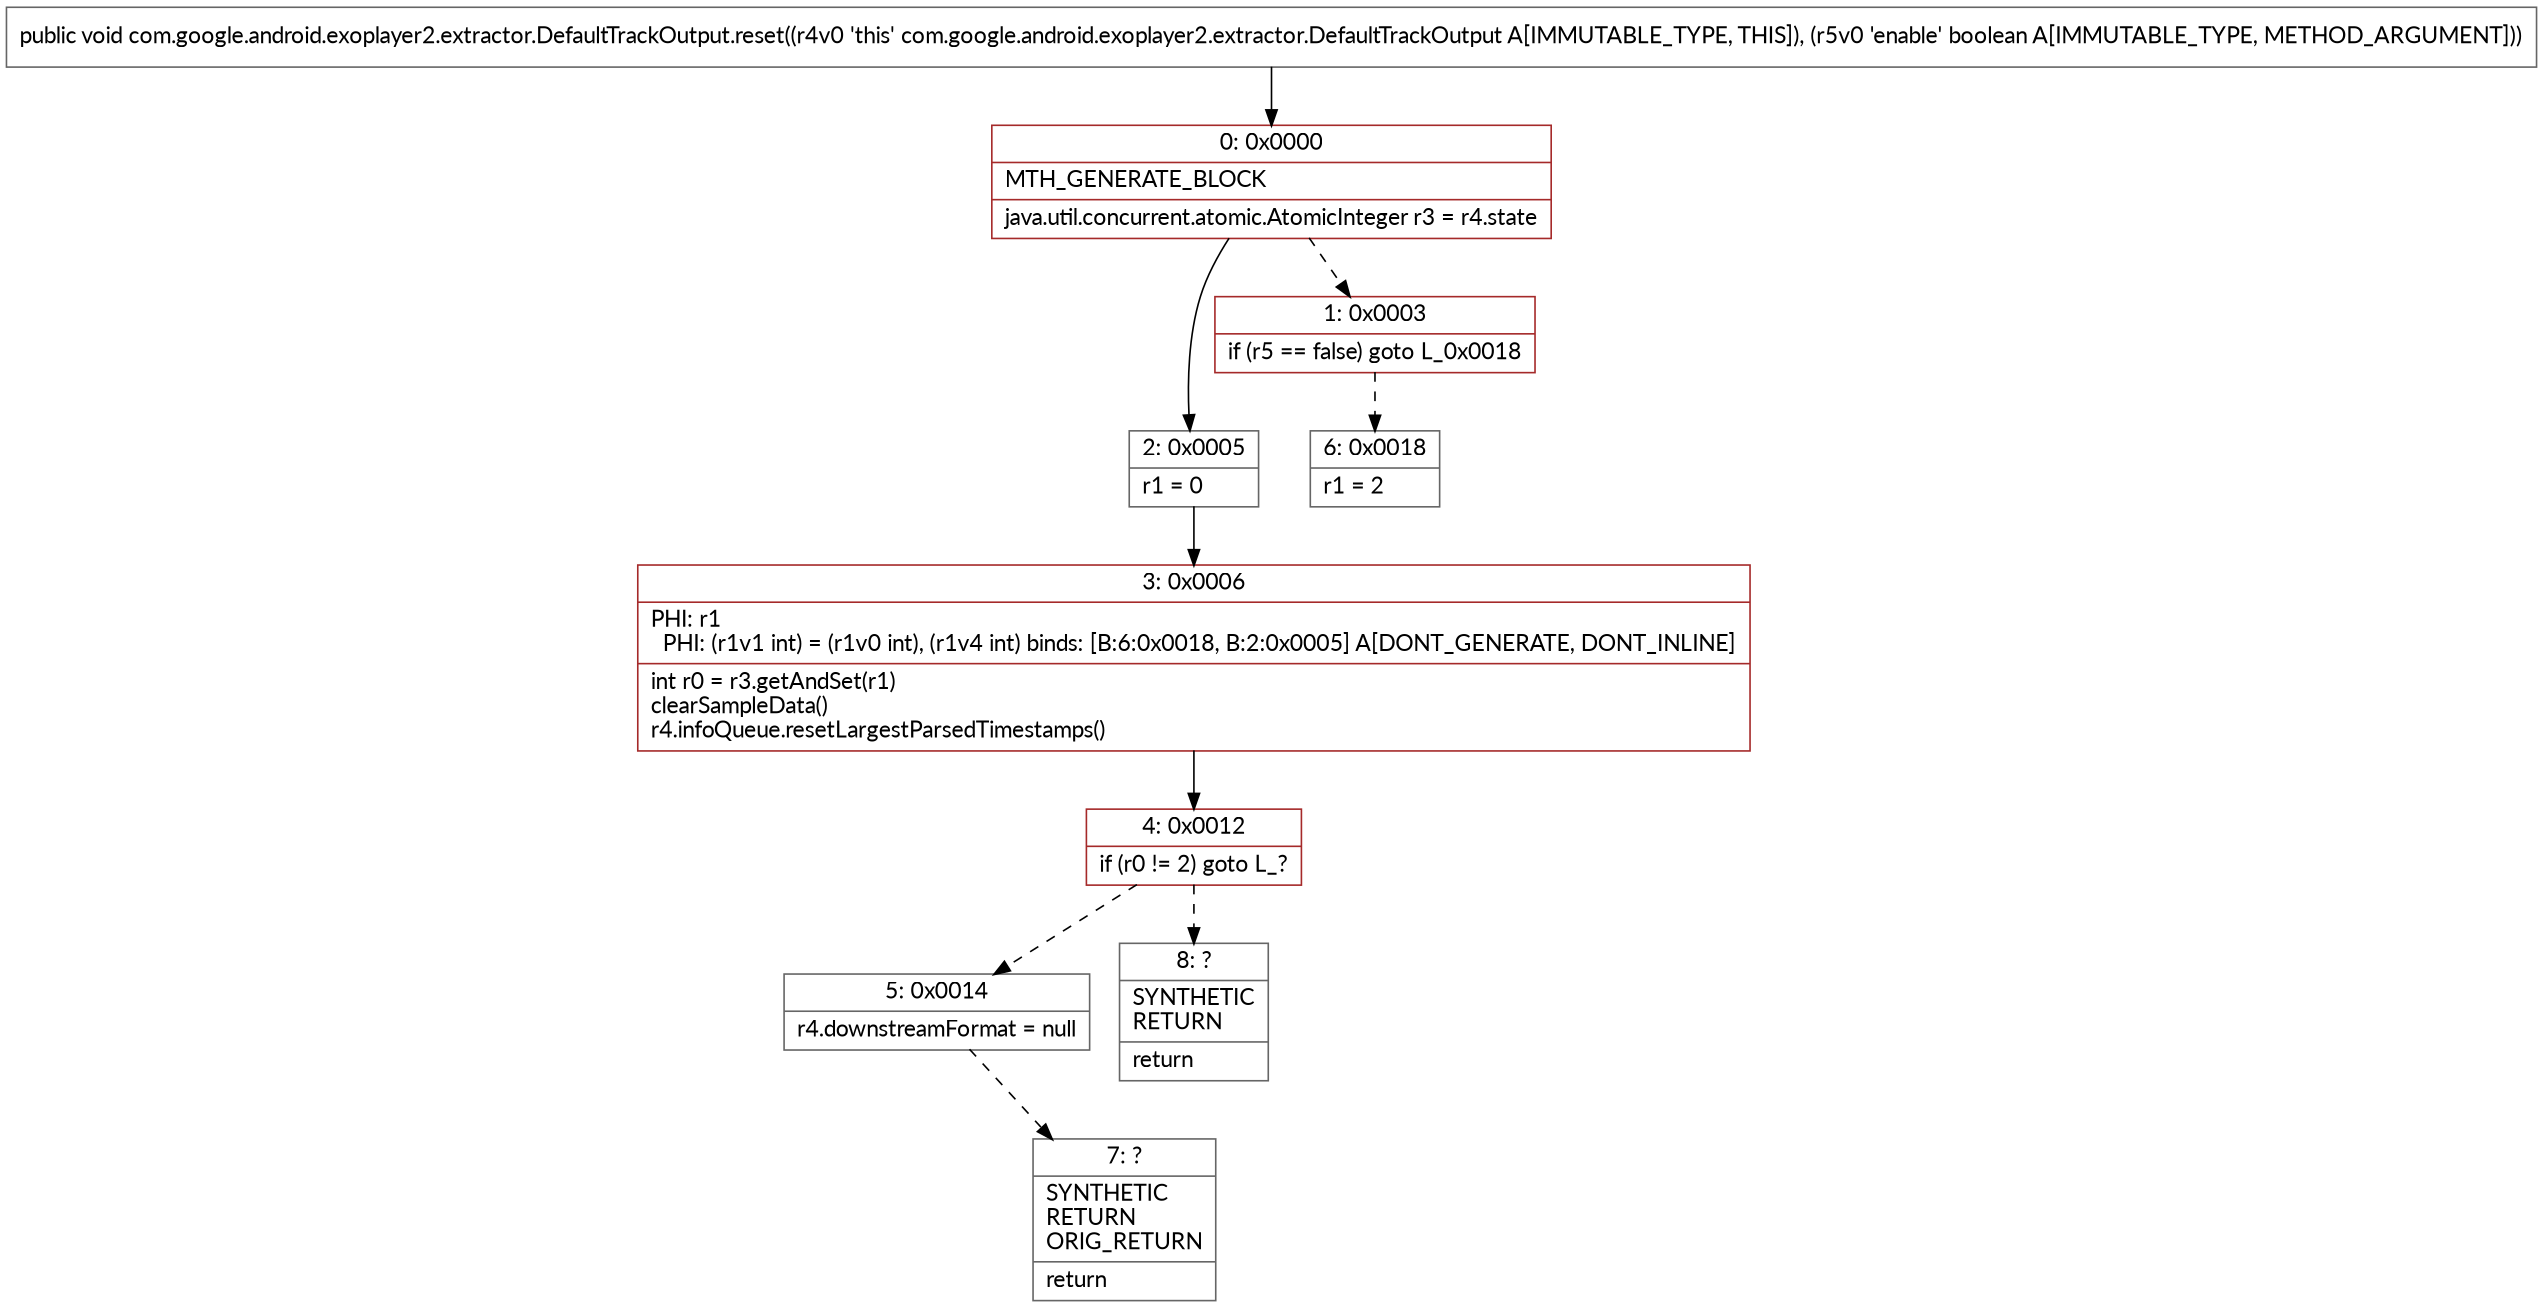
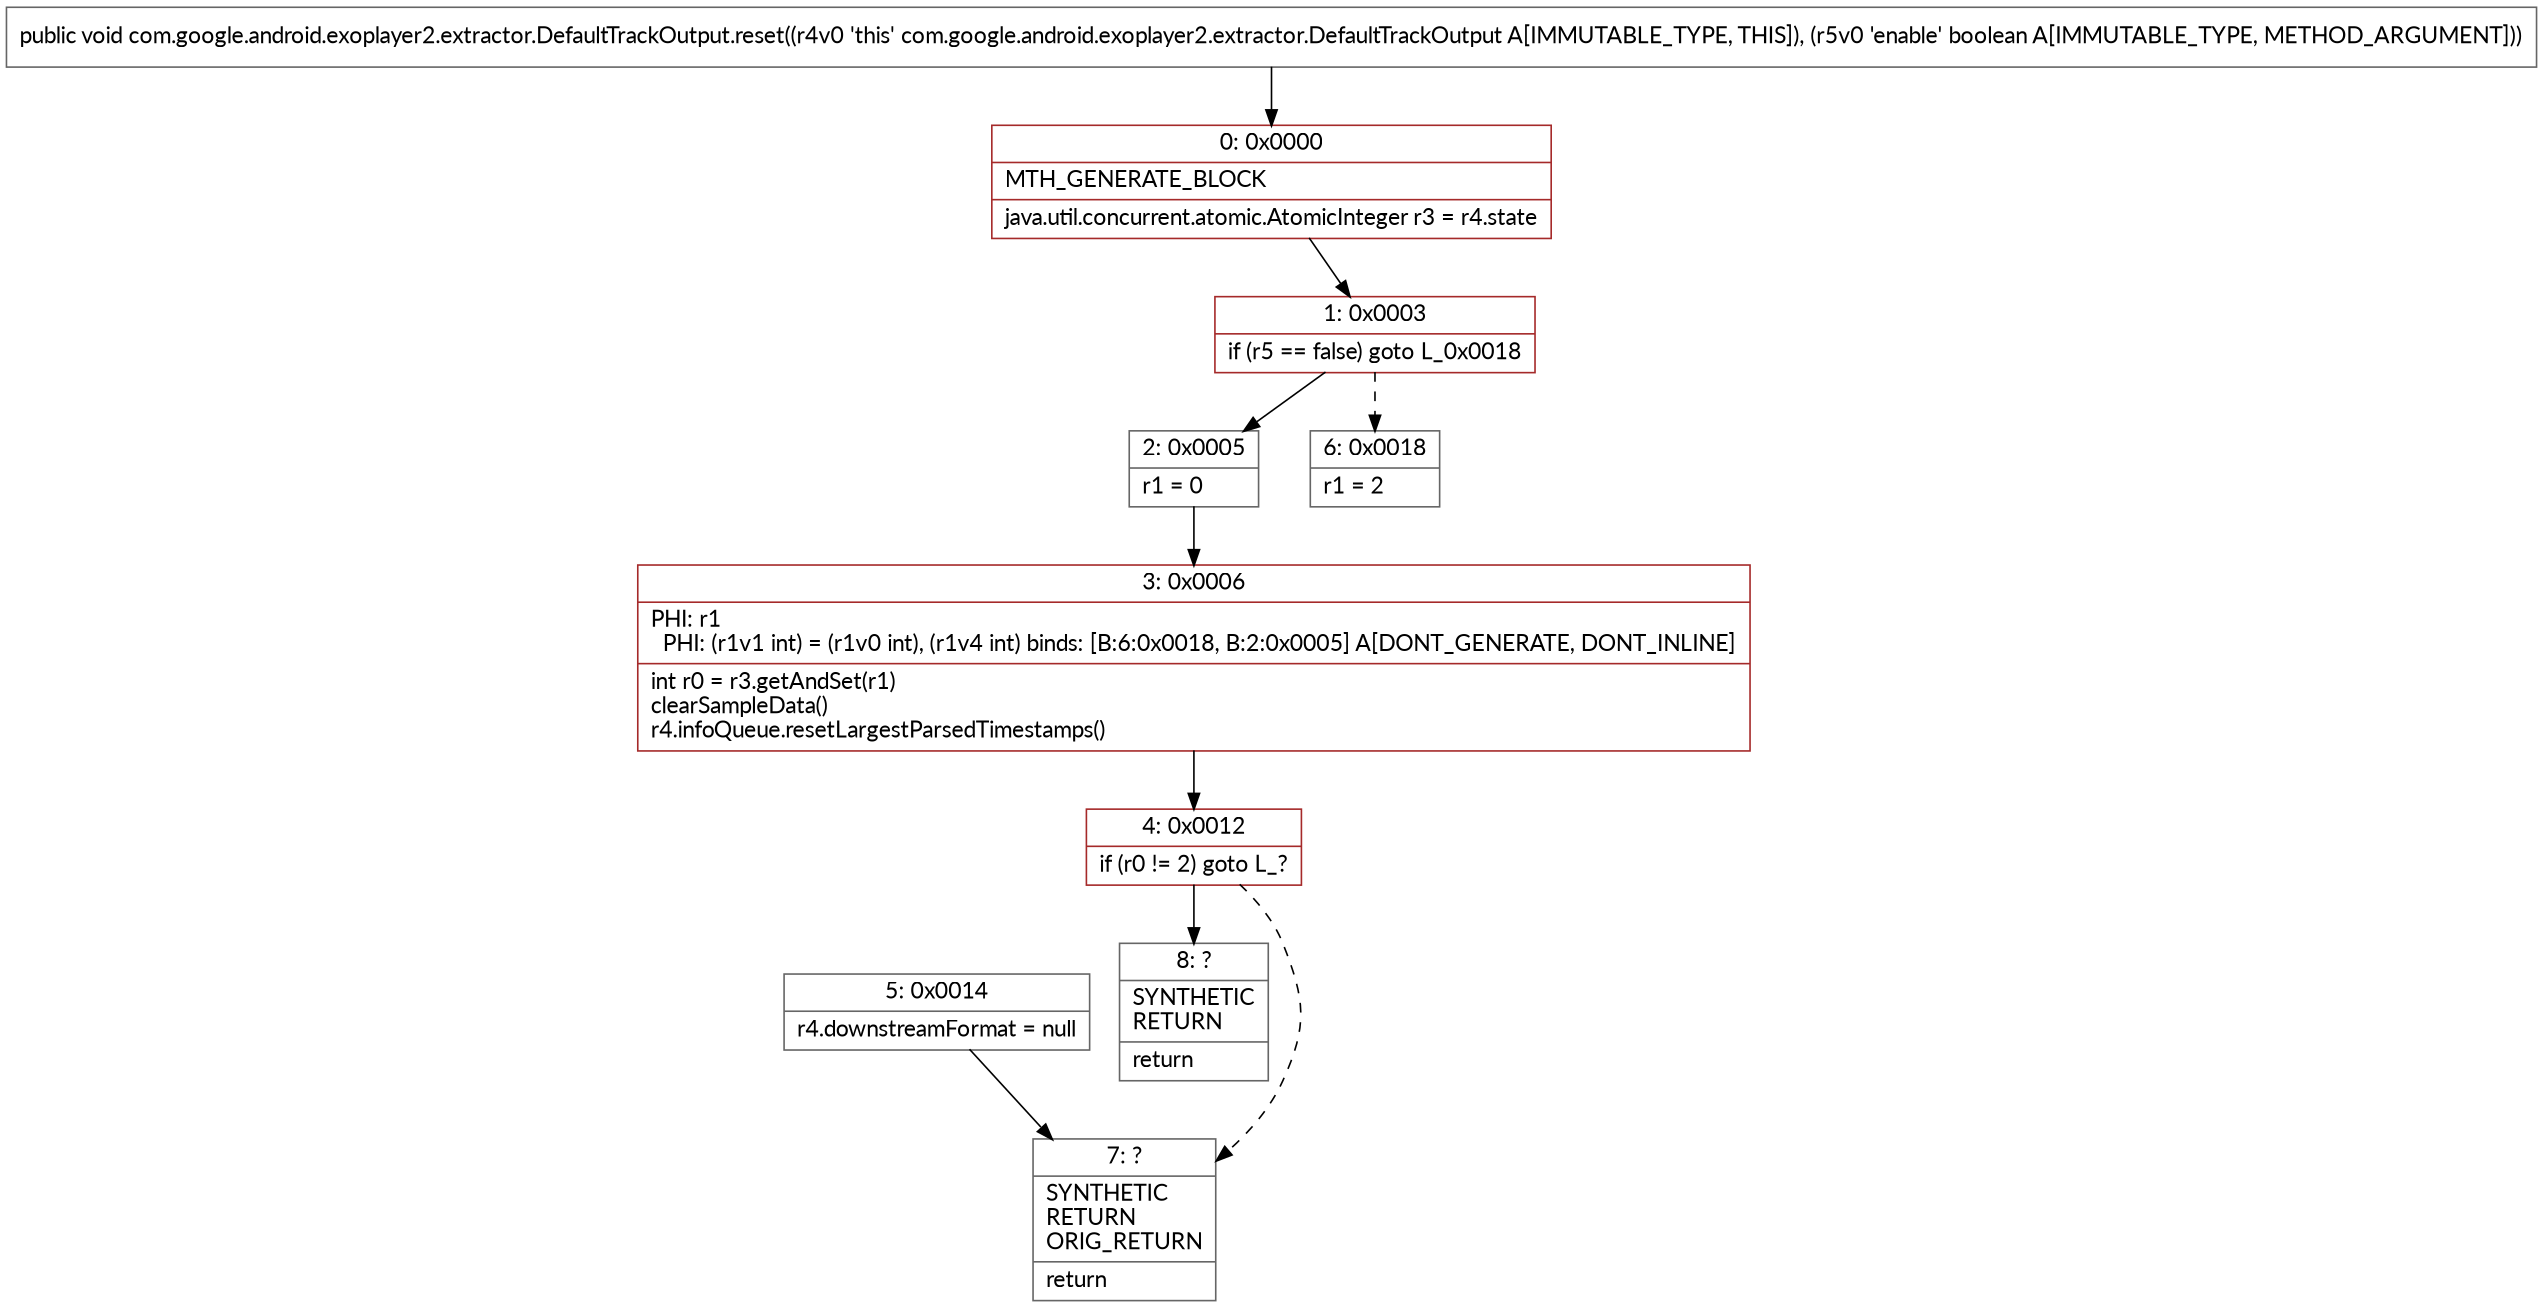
(1325, 261) -> (1325, 261)
(1194, 323) -> (1291, 397)
(1194, 906) -> (1194, 906)
(1072, 925) -> (1300, 1020)
(1005, 1088) -> (1005, 1088)
